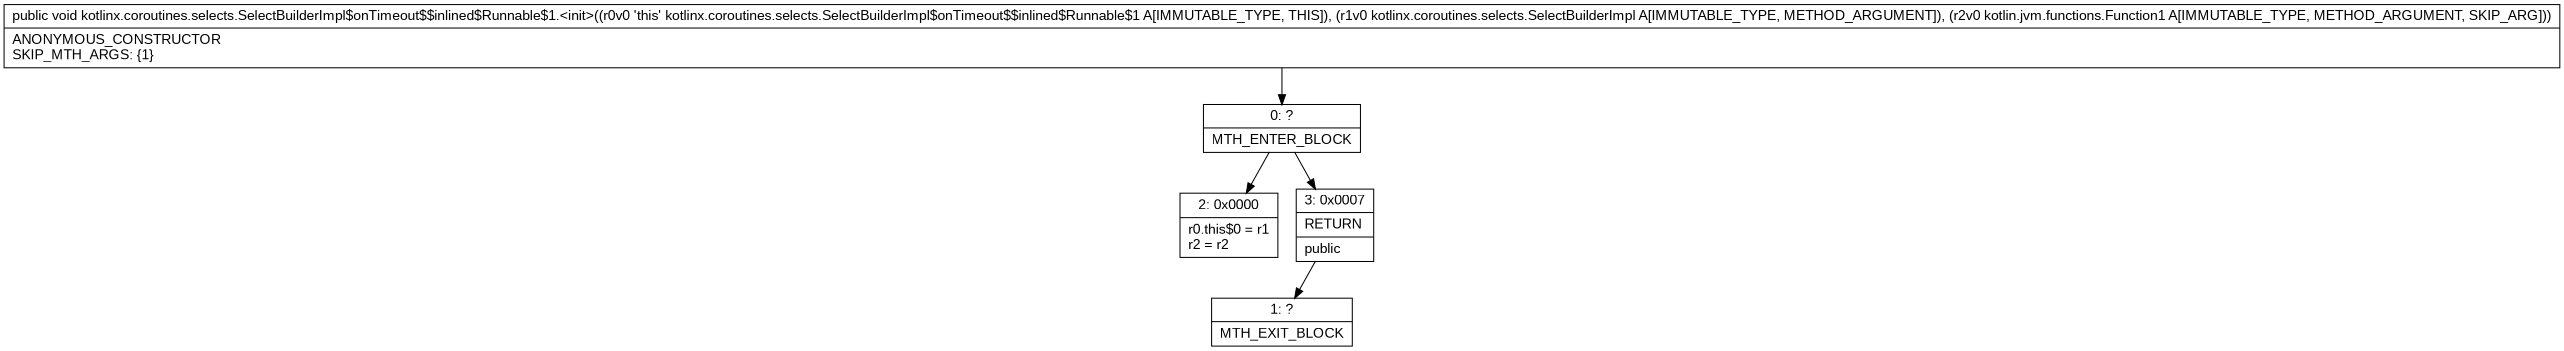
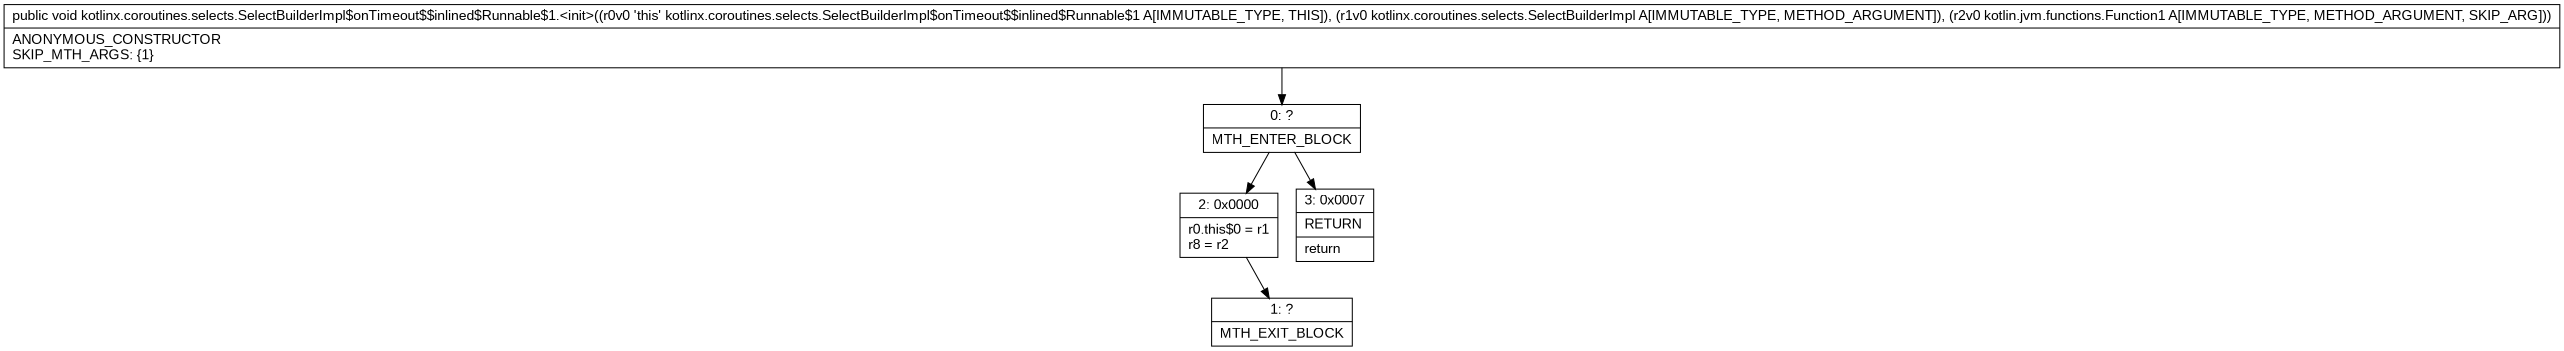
(1209, 245) -> (1209, 245)
(1323, 249) -> (1323, 249)
(1308, 275) -> (1255, 273)
